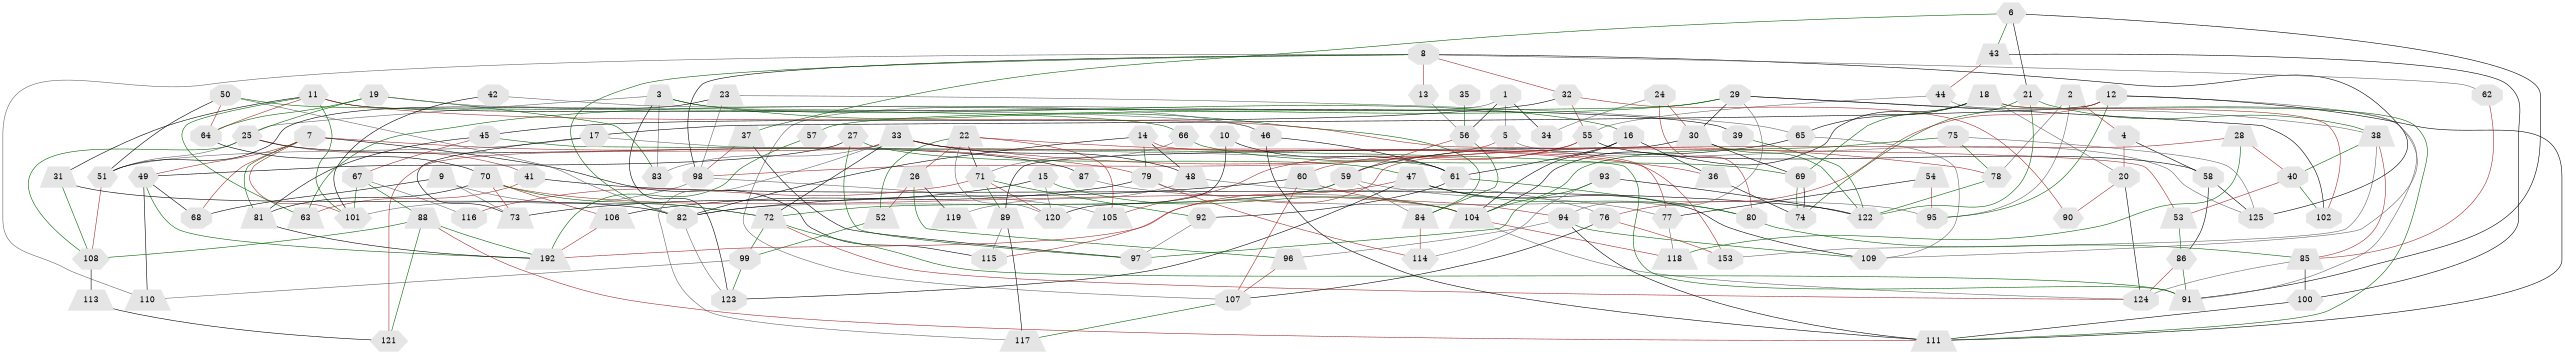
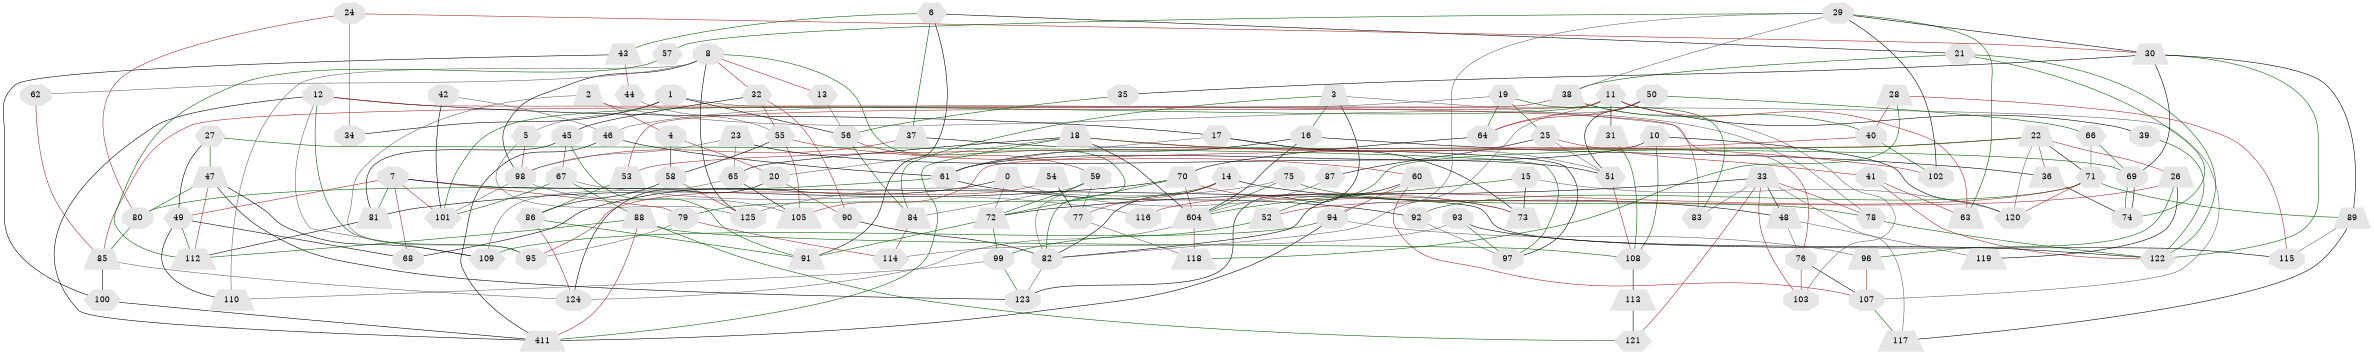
none -> (1587, 76)
(394, 115) -> none
(183, 141) -> (1838, 114)
(82, 151) -> (1656, 207)
(1573, 152) -> (764, 197)
(442, 177) -> (1008, 177)
(1231, 191) -> (1989, 243)
(2230, 196) -> (709, 197)
(253, 201) -> (960, 238)
(2401, 205) -> none
(612, 218) -> none
(1472, 218) -> (1194, 218)
(548, 259) -> (193, 259)
(1725, 259) -> (1801, 300)
(1451, 292) -> none
(1934, 341) -> (543, 341)
